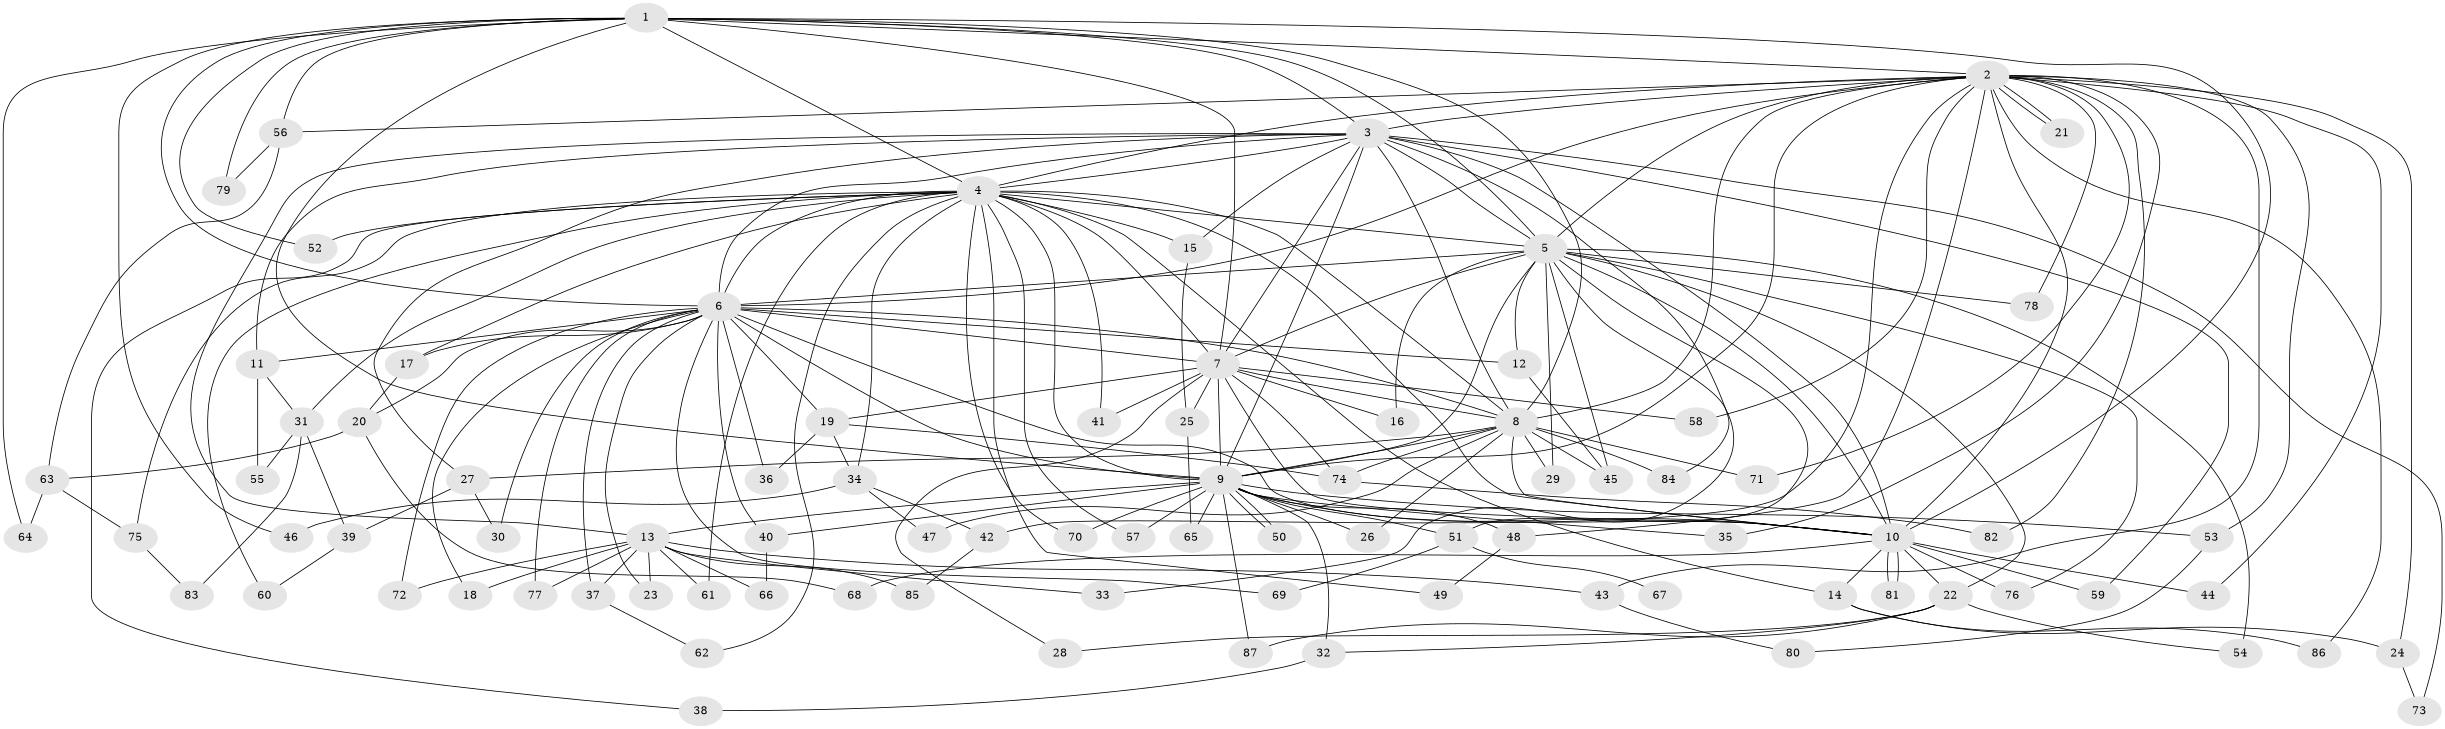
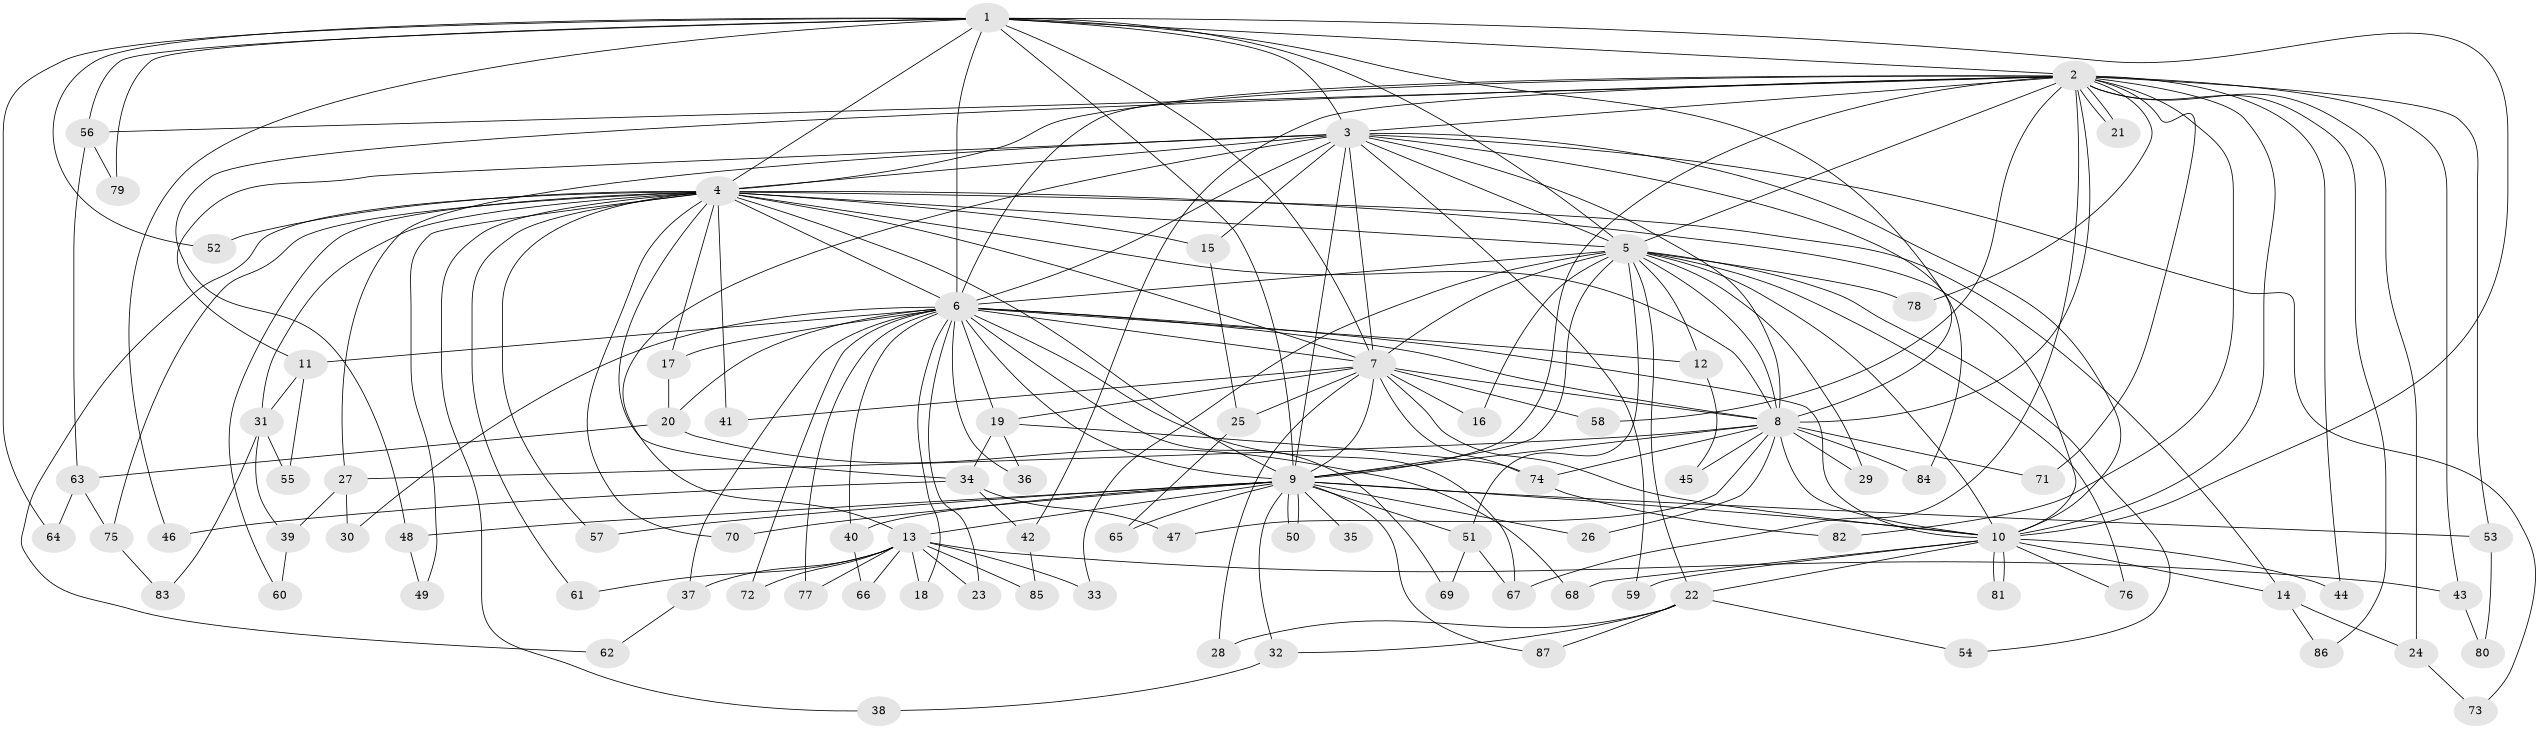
(2088, 351) -> (1955, 493)
(1578, 364) -> (1729, 318)
none -> (1309, 455)
